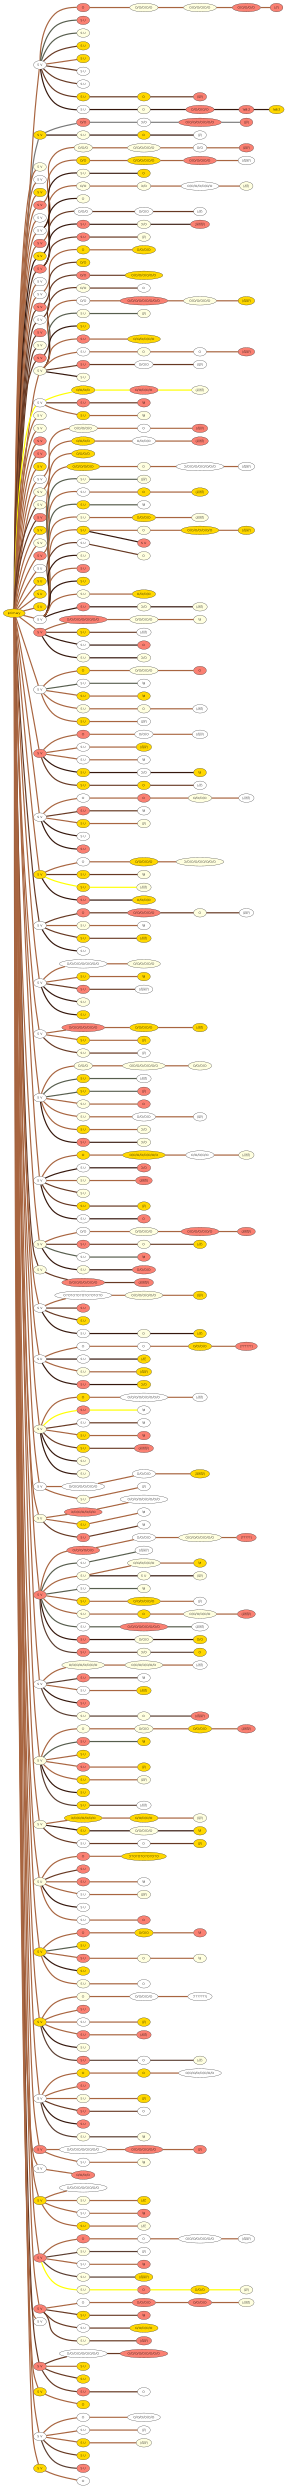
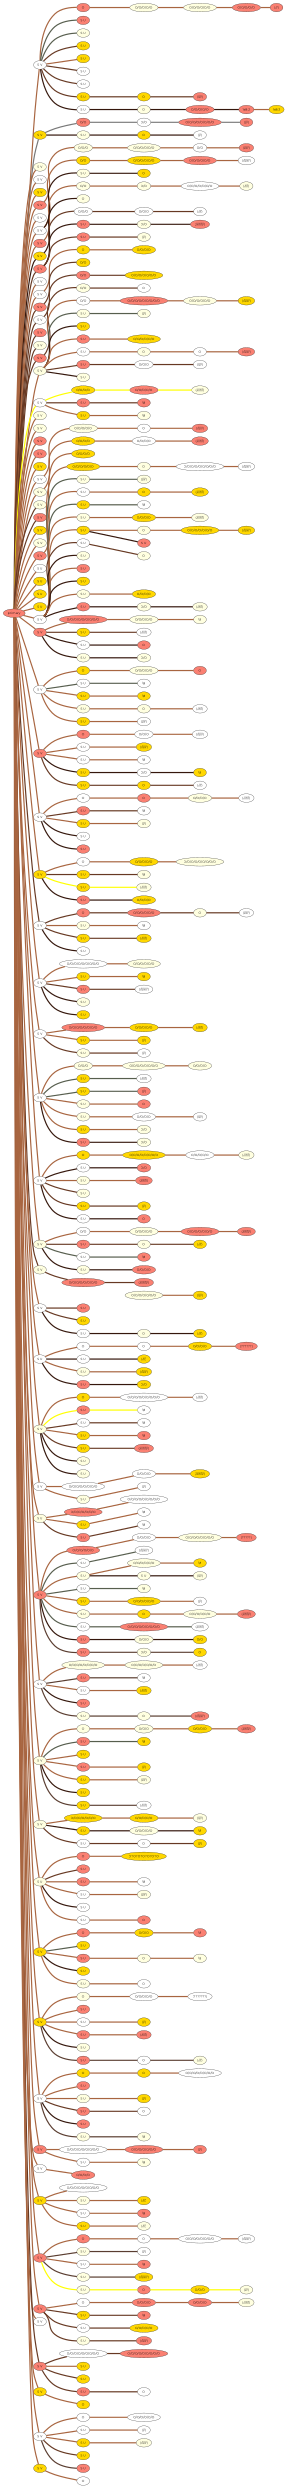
(261, 110) -> (261, 110)
(14, 613) -> (14, 613)
(83, 1295) -> none
